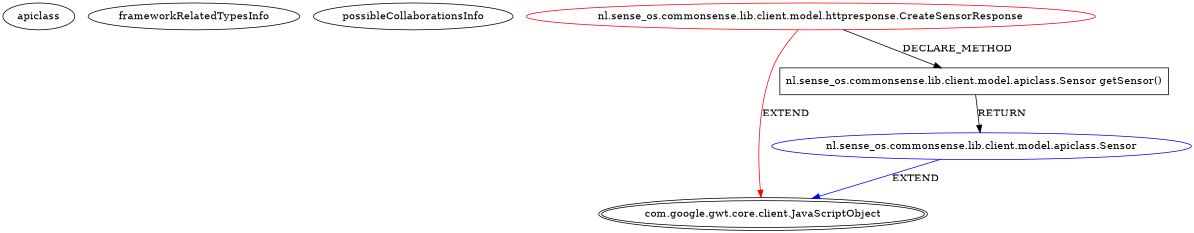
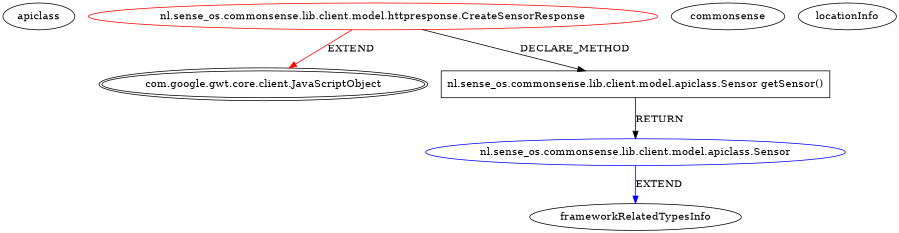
(413, 16) -> (728, 16)
none -> (847, 16)
(880, 178) -> (636, 181)
